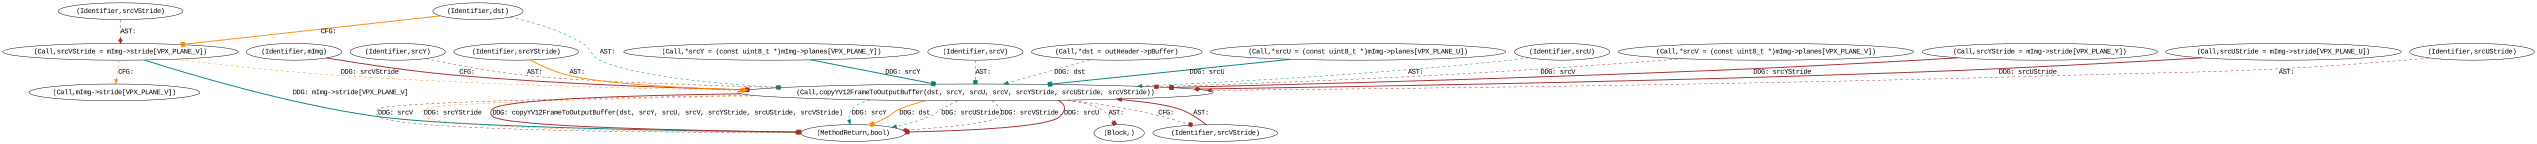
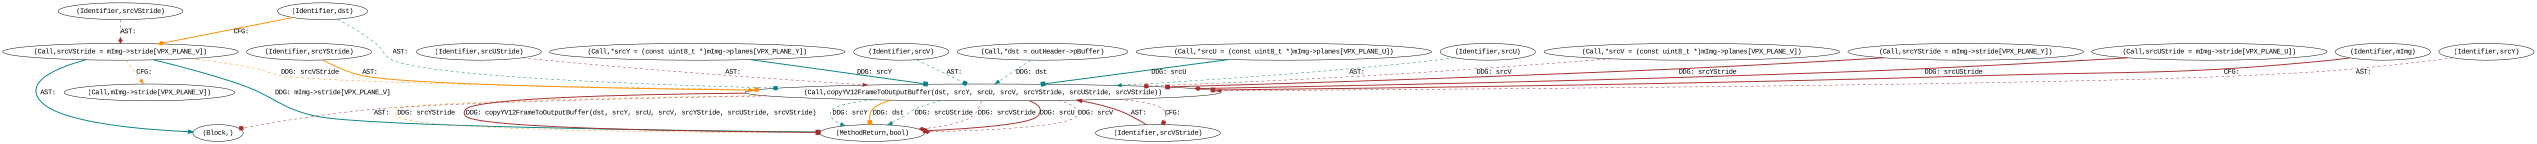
(313, 30) -> (229, 30)
none -> (76, 118)
(417, 120) -> (412, 123)
